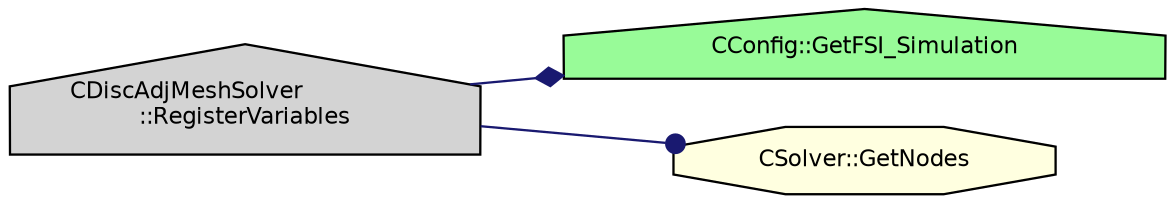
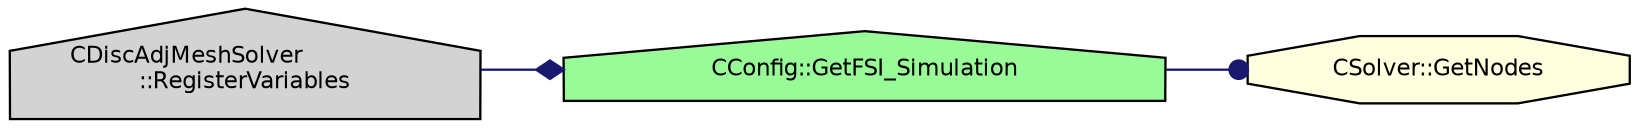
(573, 135) -> (1197, 70)
